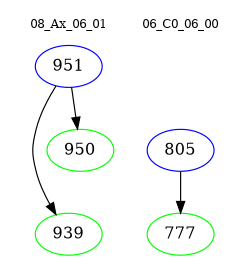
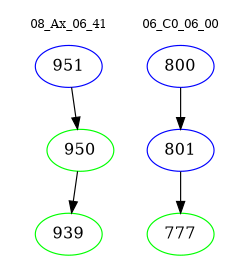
(69, 25) -> (69, 25)
none -> (181, 66)
(33, 144) -> (75, 186)
(181, 150) -> (181, 150)
